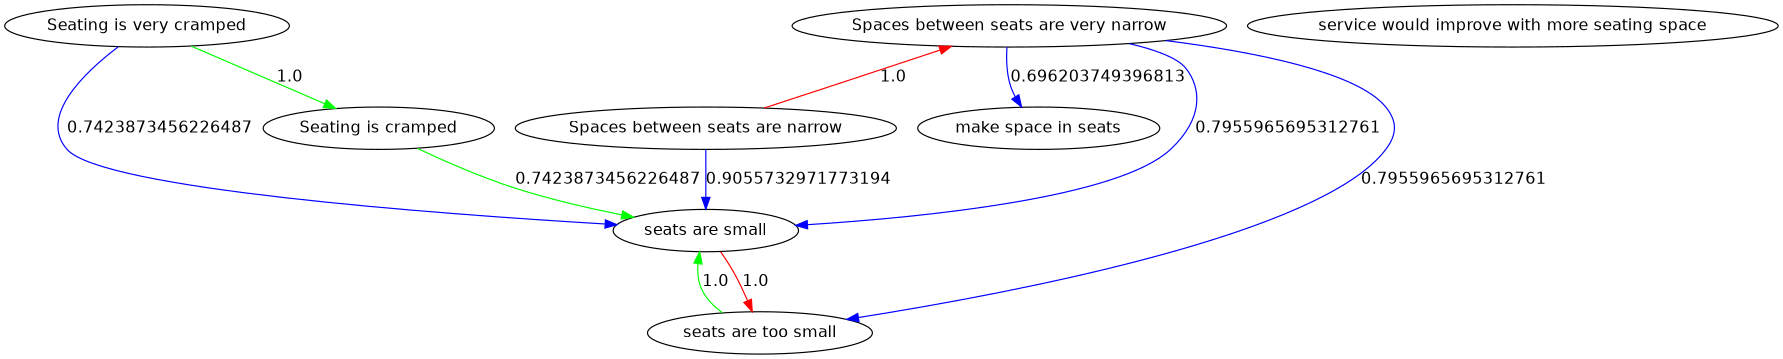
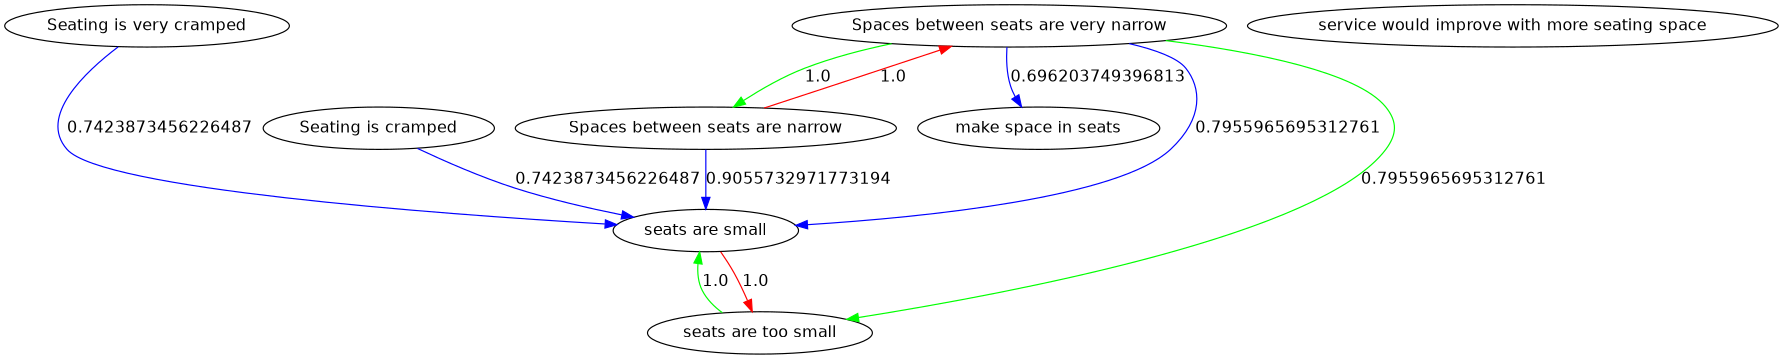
none -> (815, 65)
(258, 75) -> none
(517, 189) -> (517, 189)
(1266, 220) -> (1266, 220)
